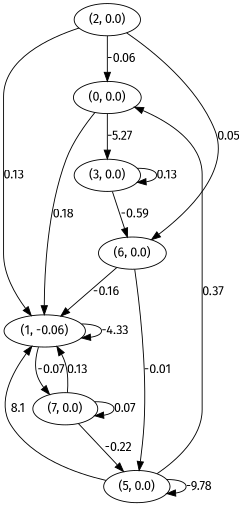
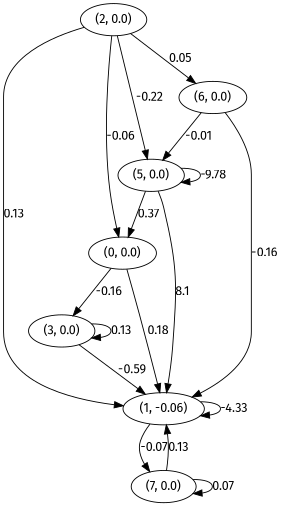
(120, 136) -> (109, 292)
(118, 210) -> (109, 367)
(98, 444) -> (131, 93)
